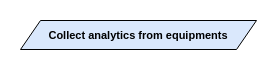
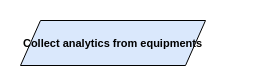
(139, 35) -> (113, 43)
